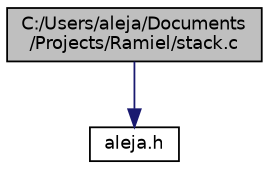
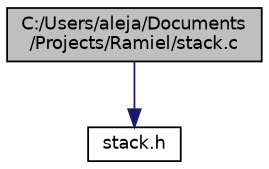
(134, 144) -> (134, 144)
